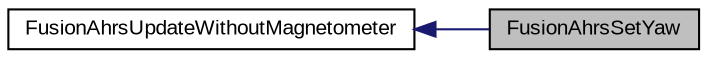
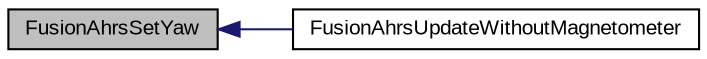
(462, 29) -> (266, 29)
